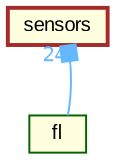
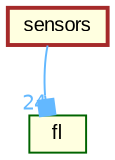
(71, 90) -> (45, 70)
